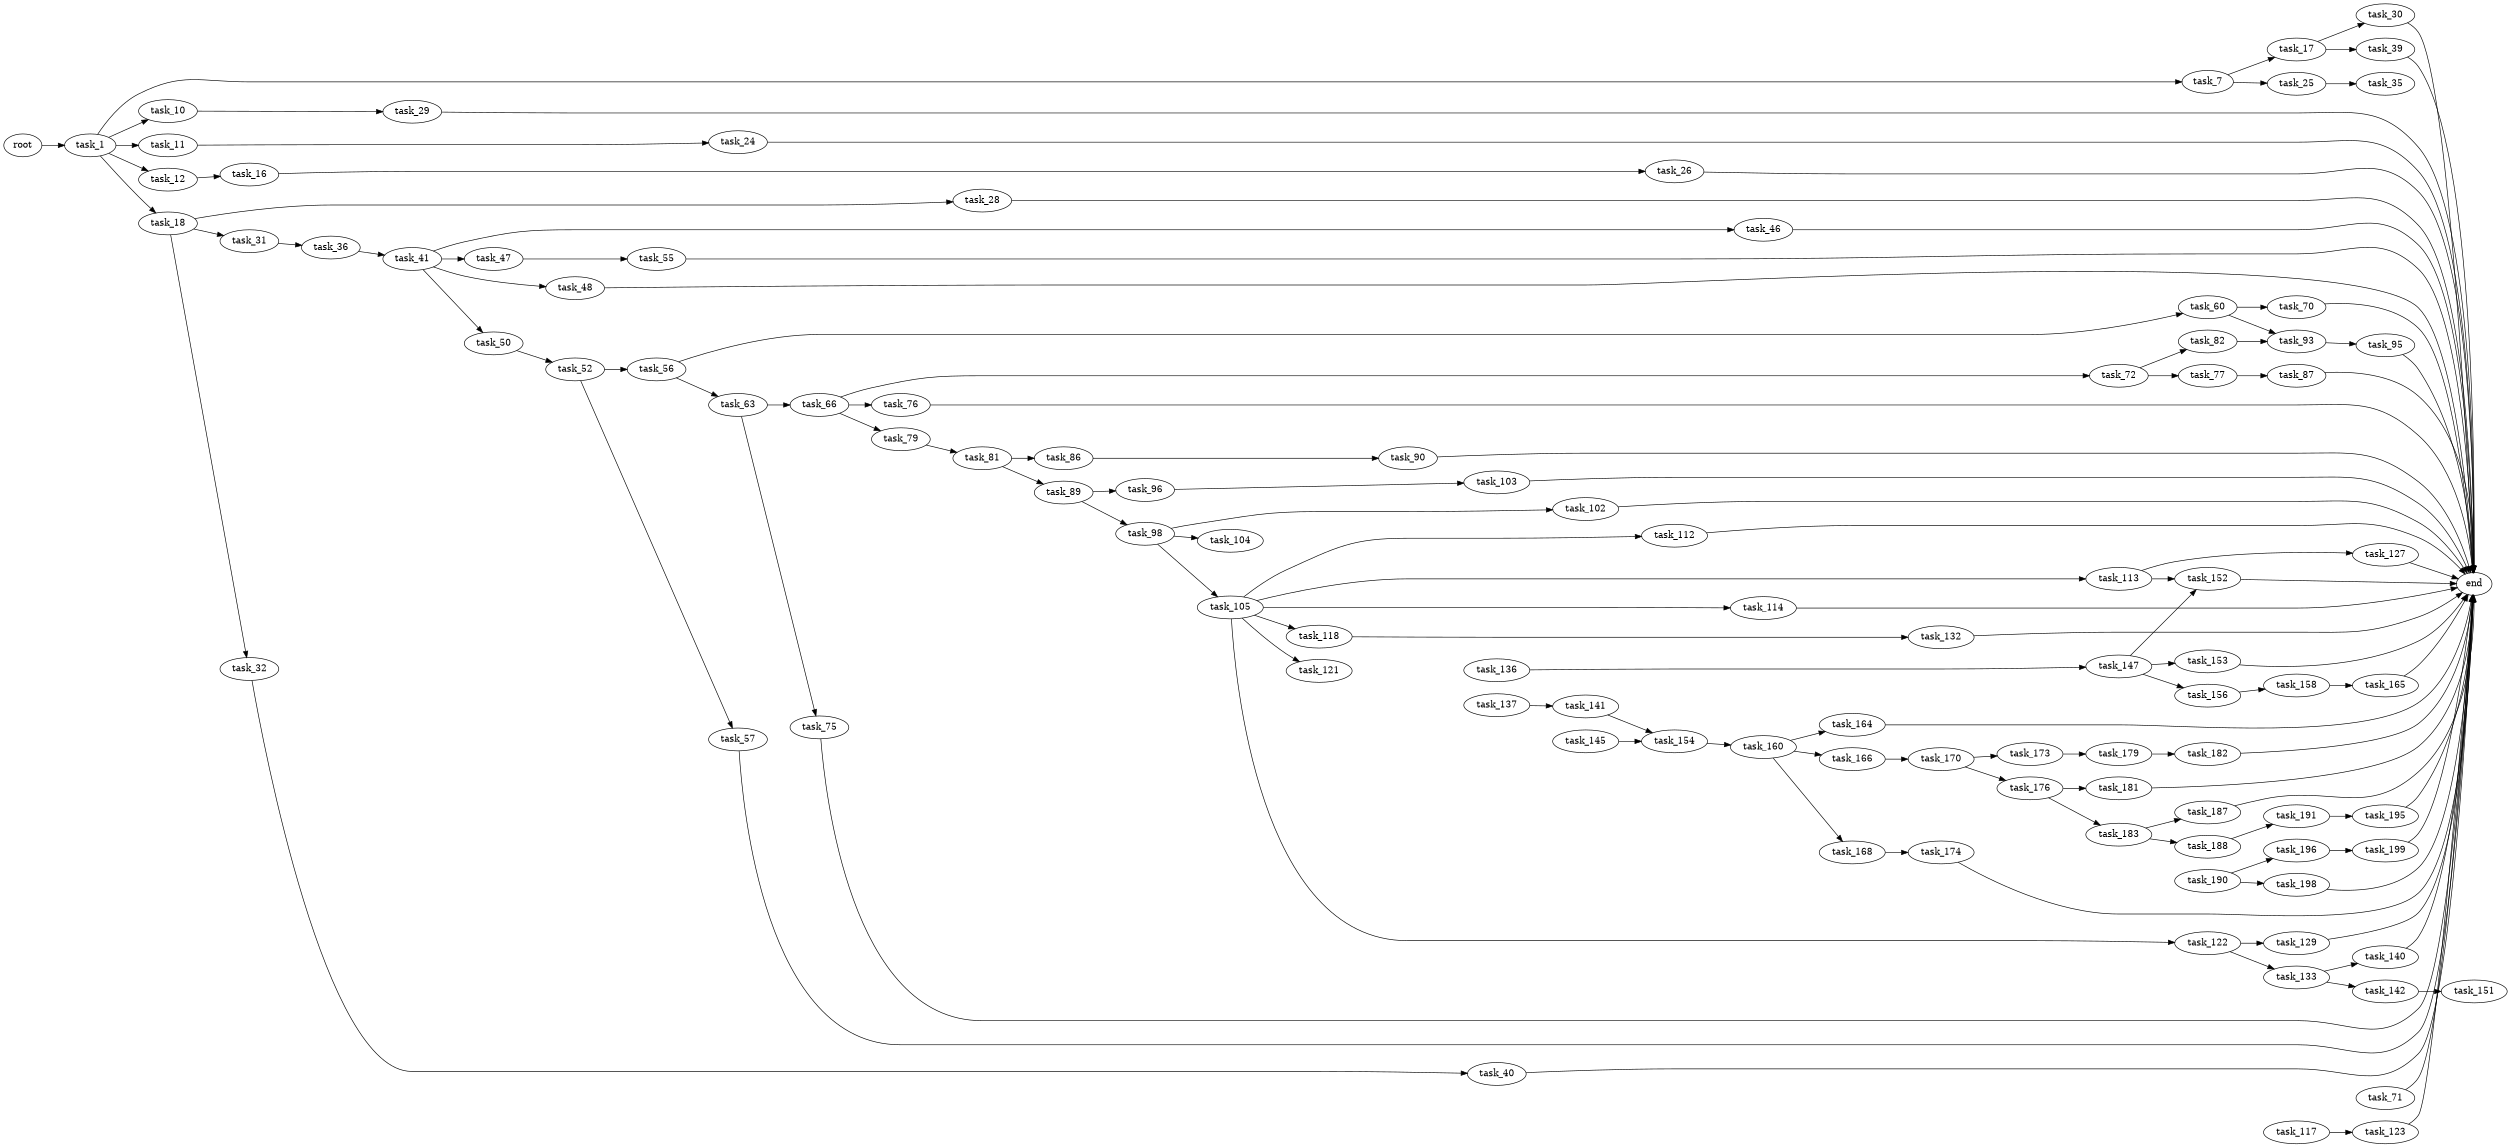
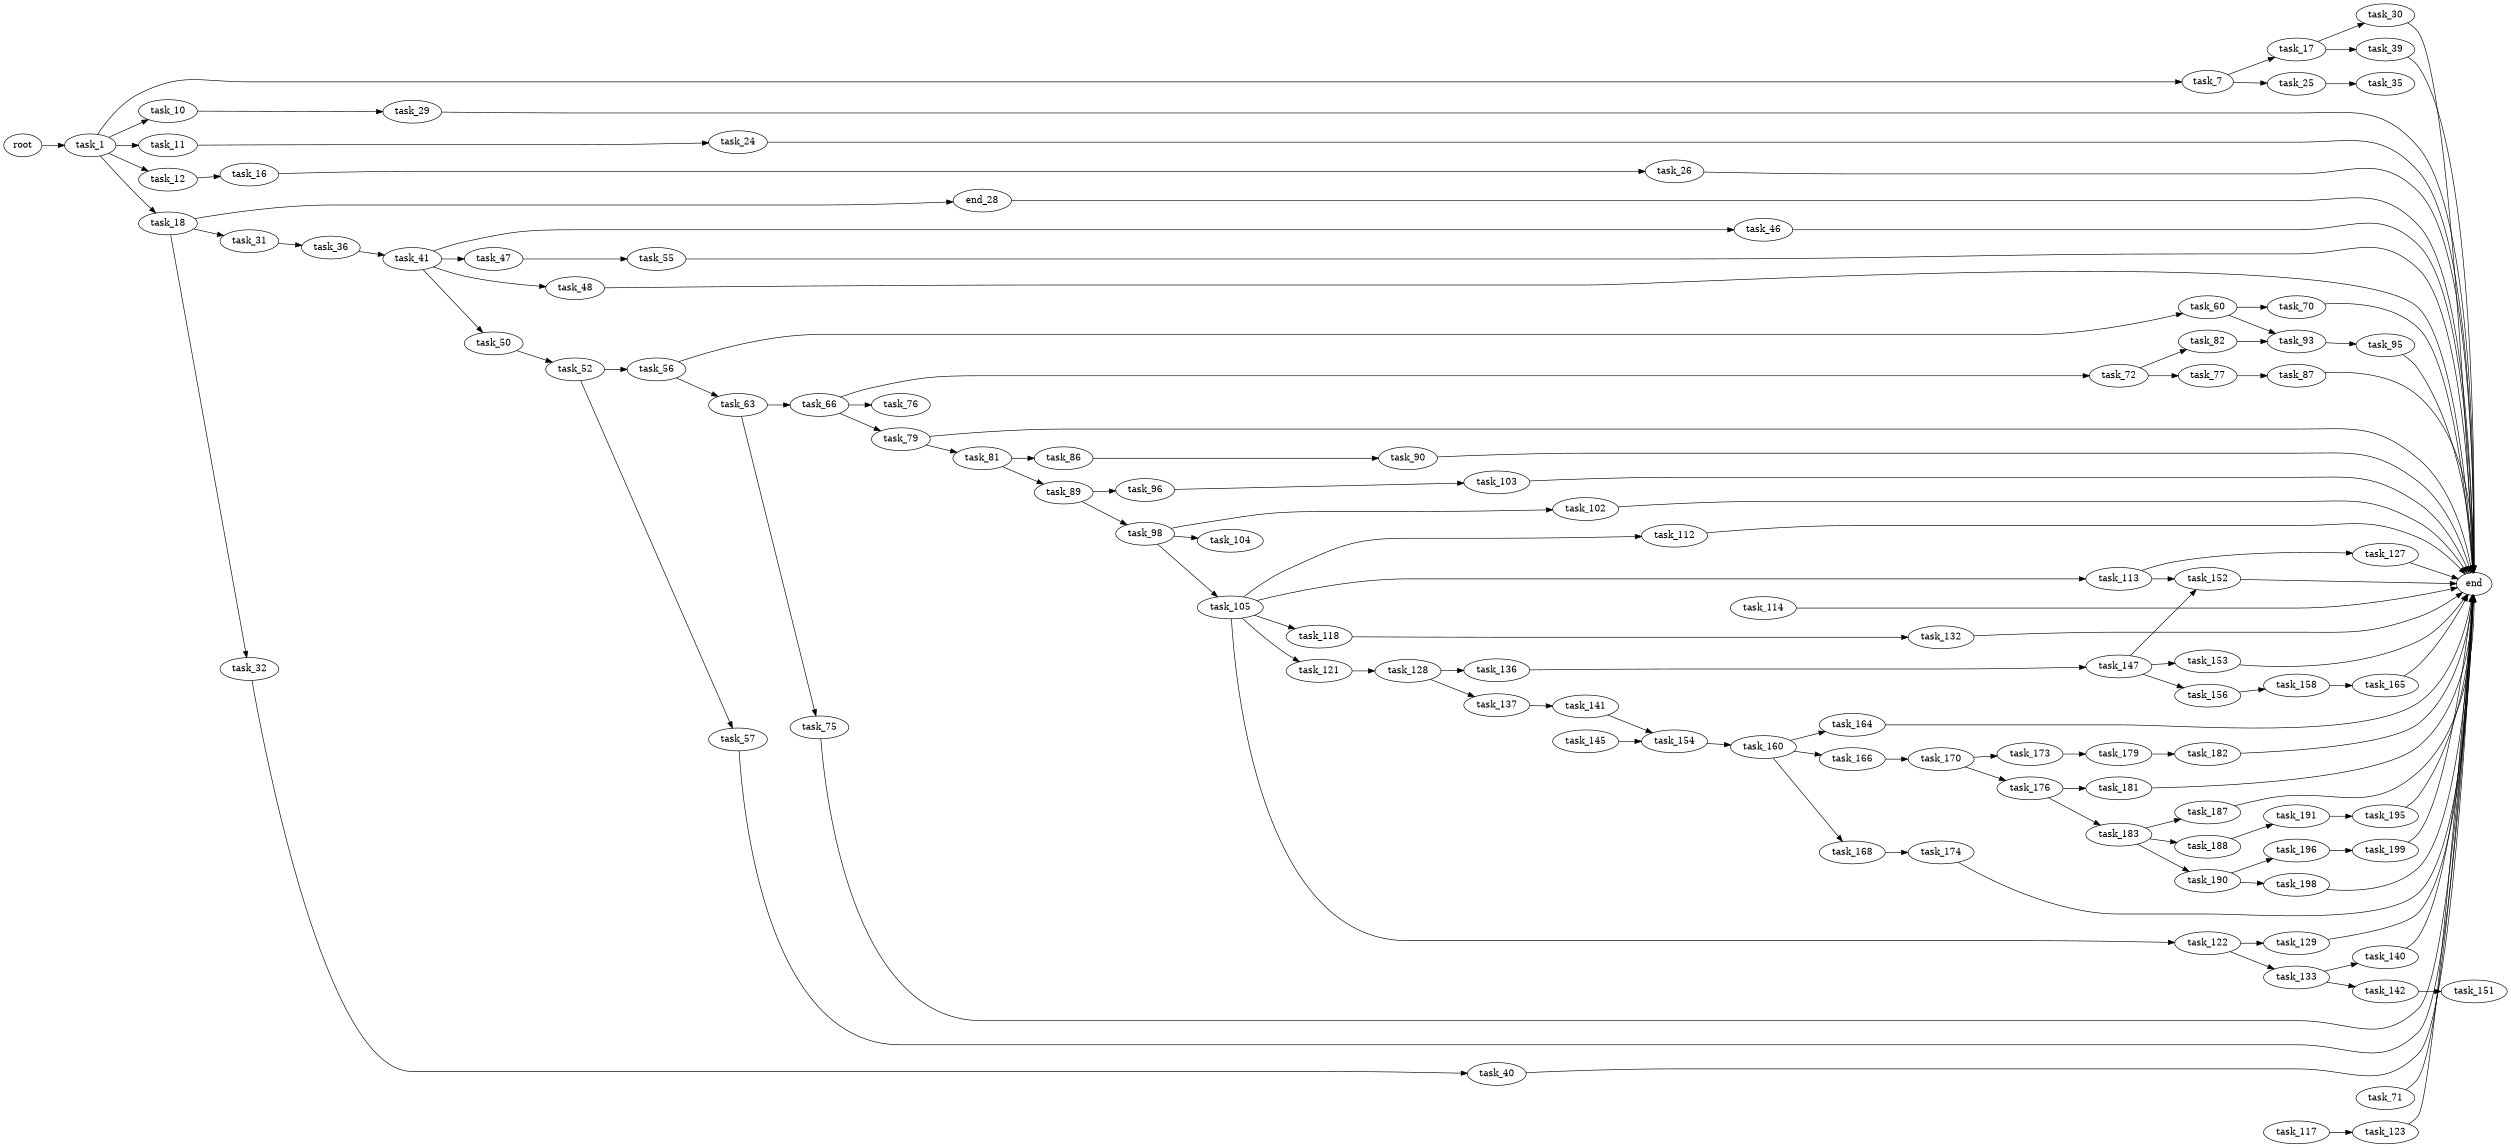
(982, 201) -> (982, 201)
(1751, 405) -> (1738, 429)
(1494, 607) -> none
none -> (1408, 671)
none -> (2160, 856)
